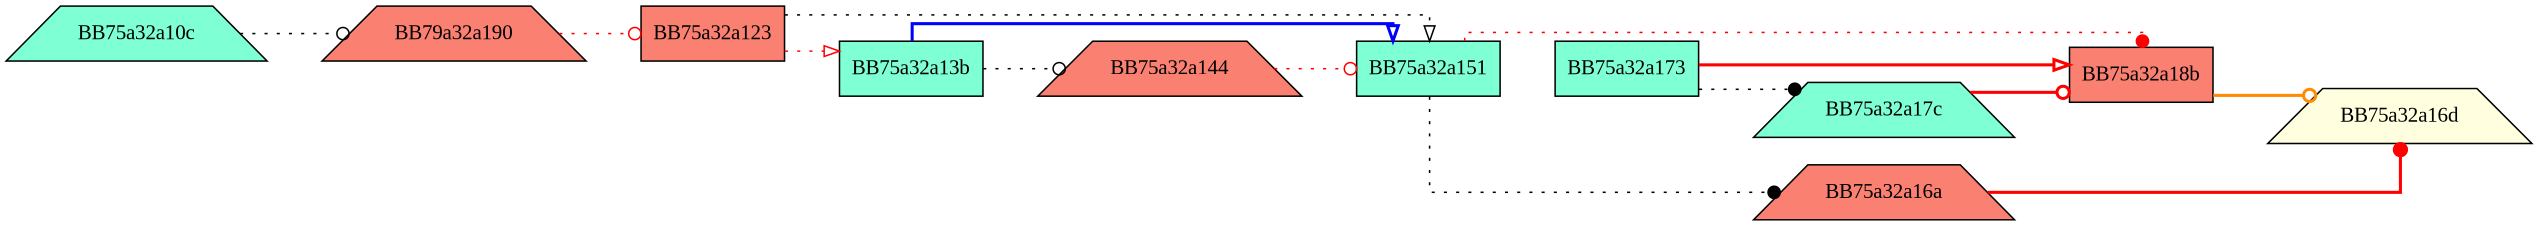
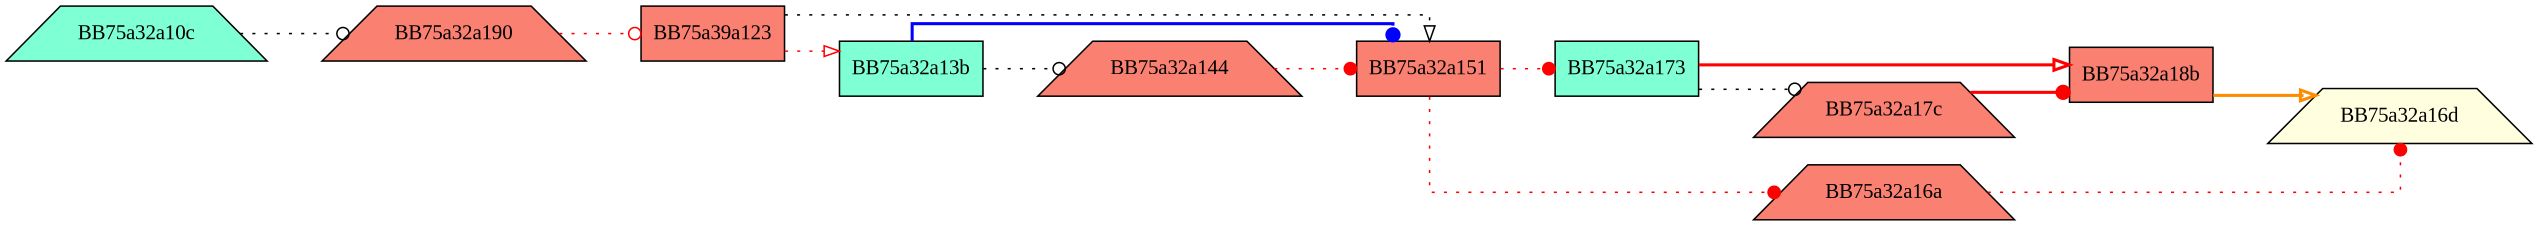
(1145, 24) -> (1145, 24)
(1801, 32) -> (1522, 69)
(454, 34) -> (454, 34)
(713, 34) -> (713, 34)
(1309, 69) -> (1309, 69)
(1428, 69) -> (1428, 69)
(1744, 89) -> (1744, 89)
(2014, 92) -> (2014, 92)
(2258, 95) -> (2258, 95)
(1884, 110) -> (1884, 110)
(1551, 192) -> (1551, 192)
(2212, 192) -> (2212, 192)
